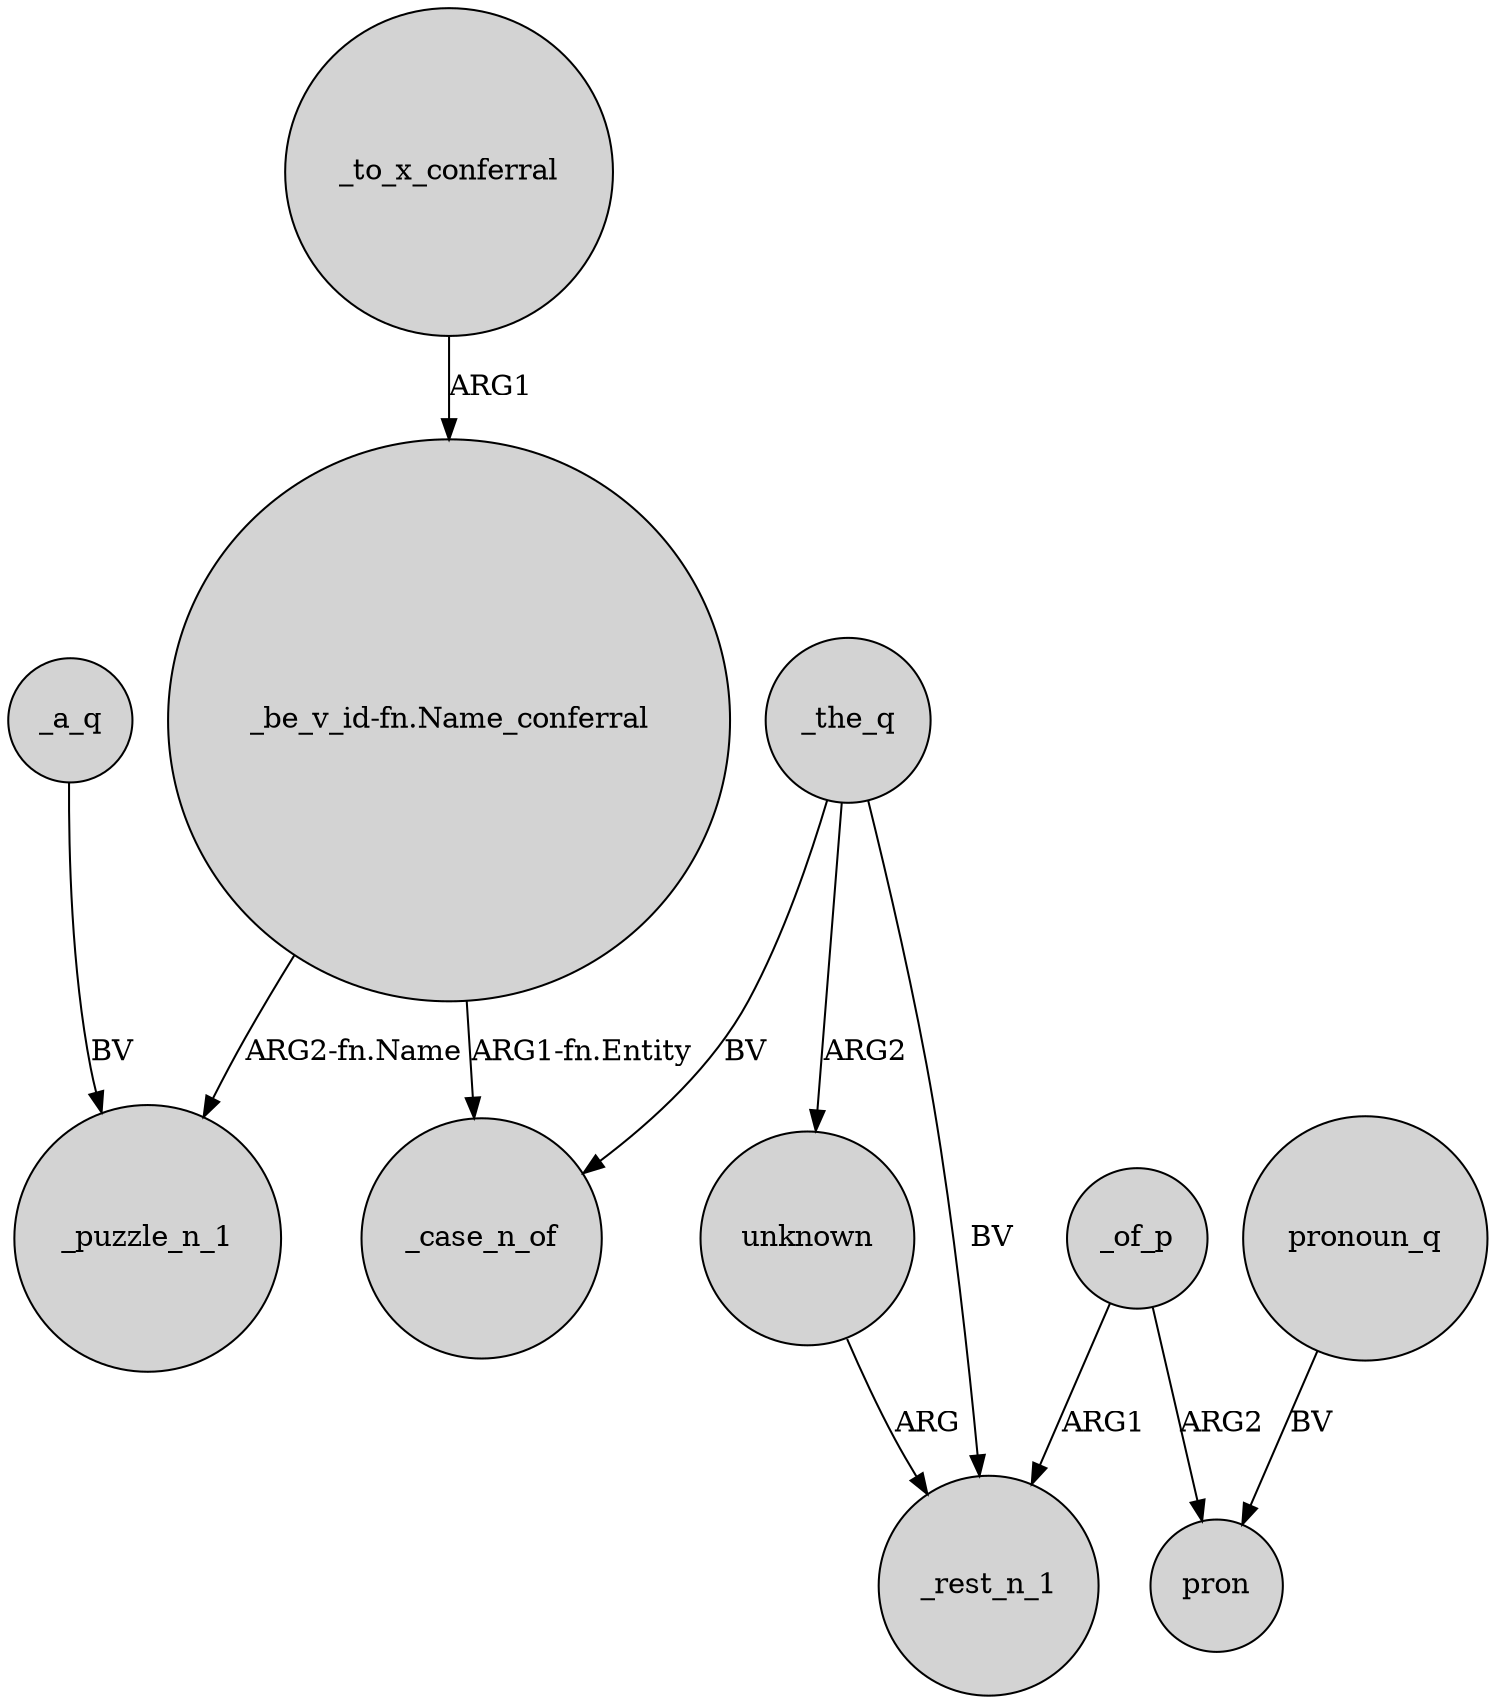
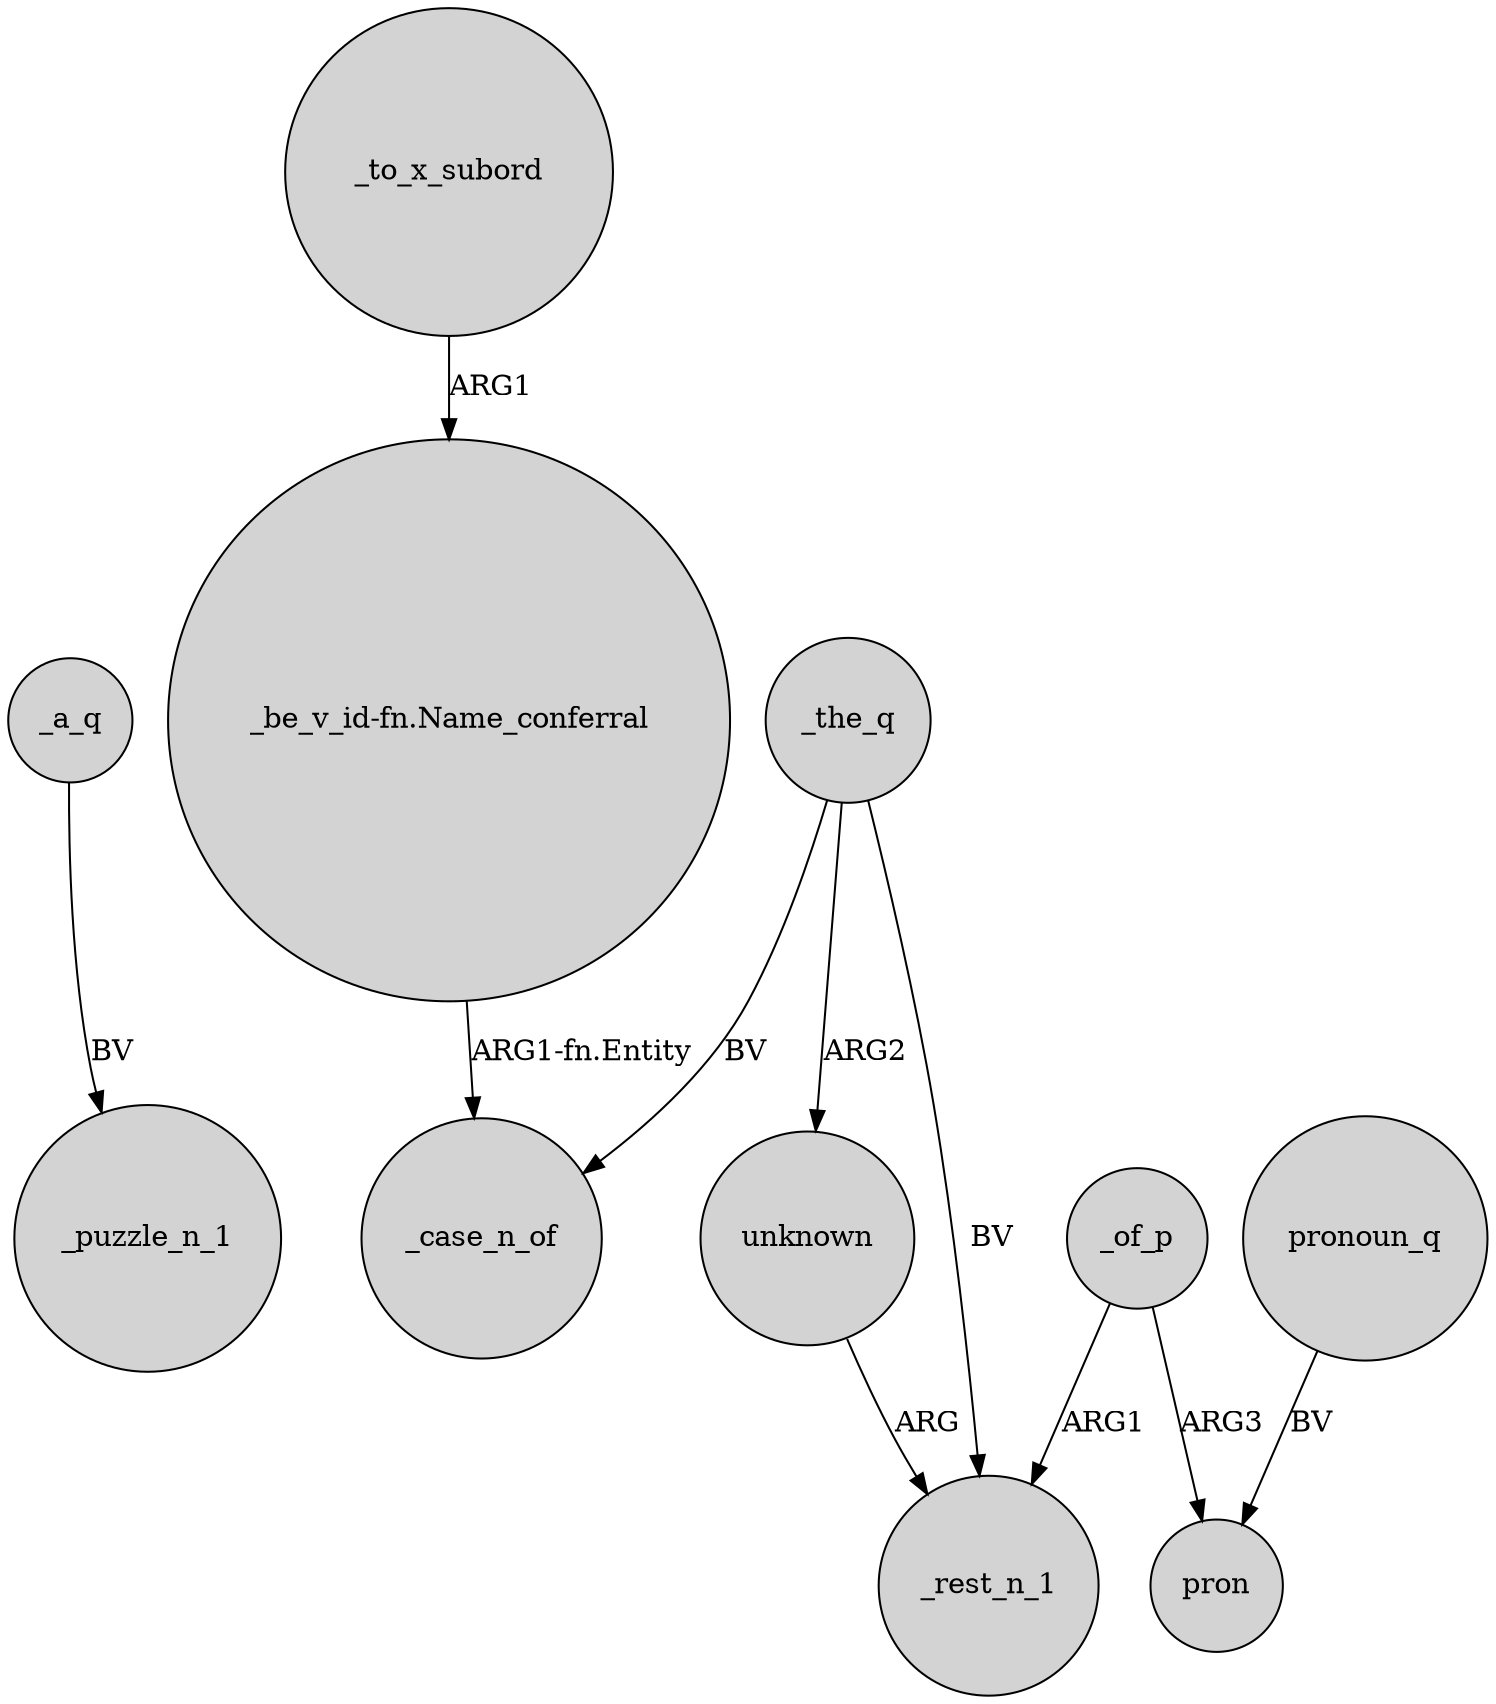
(449, 172) -> (449, 172)
(252, 1026) -> none
(1222, 1424) -> (1222, 1424)
